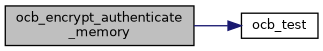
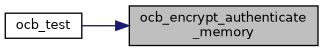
(211, 26) -> (99, 26)
